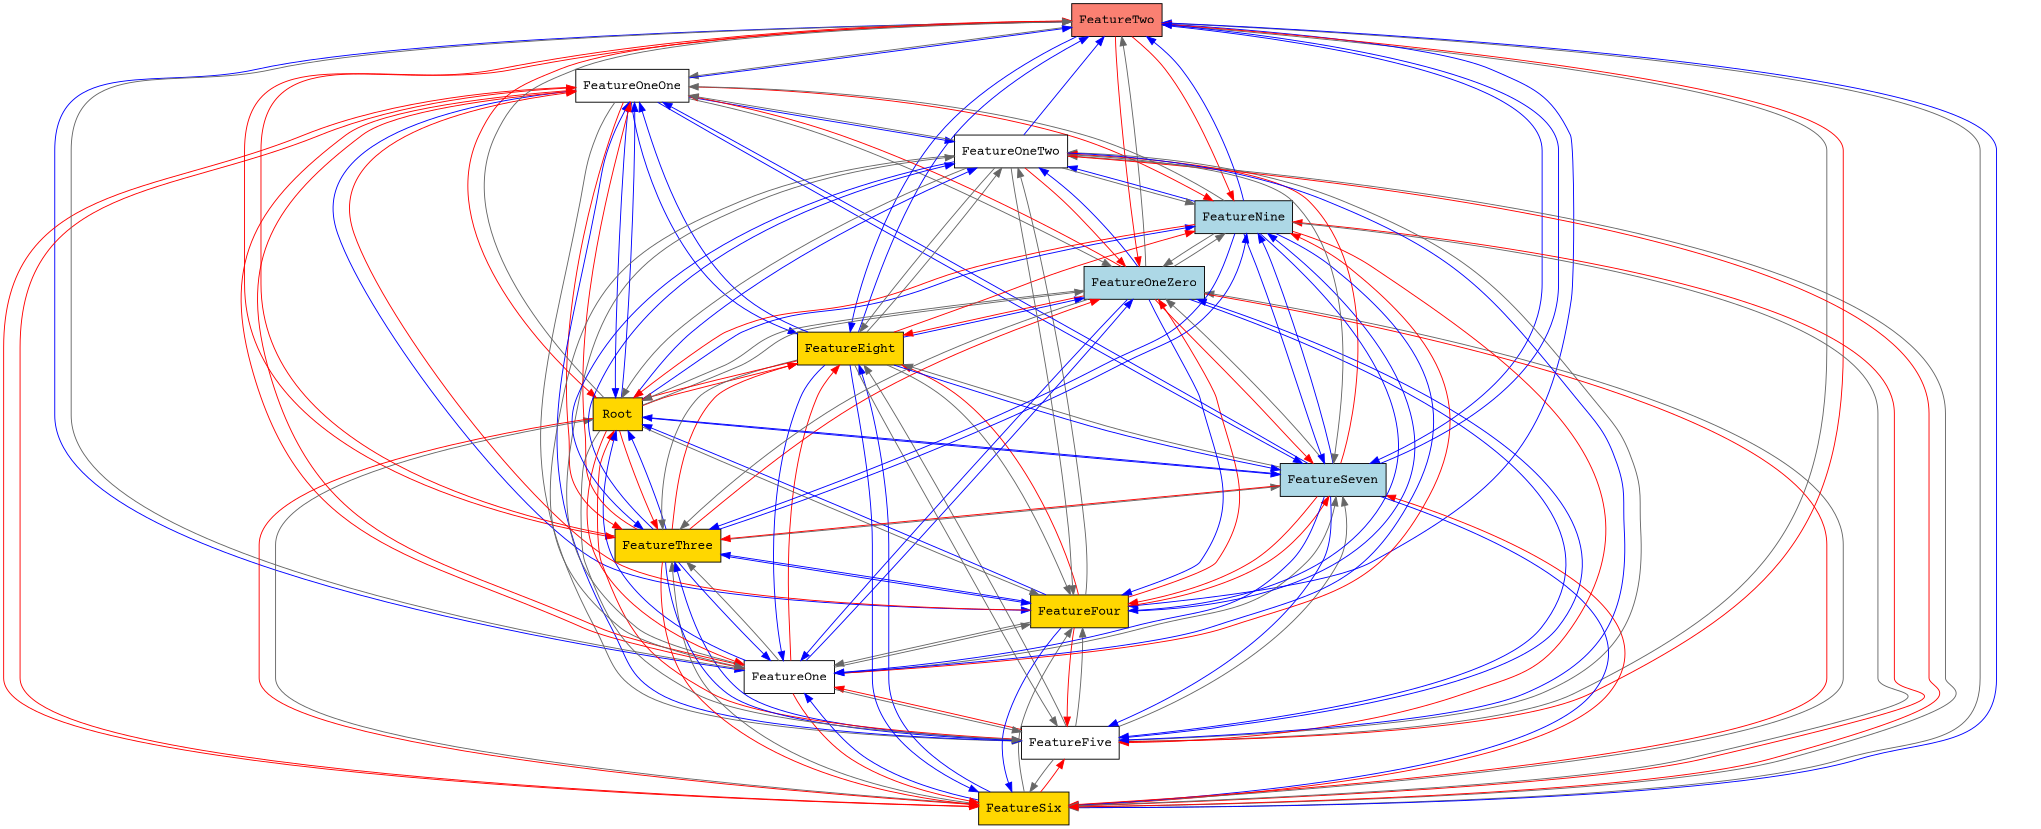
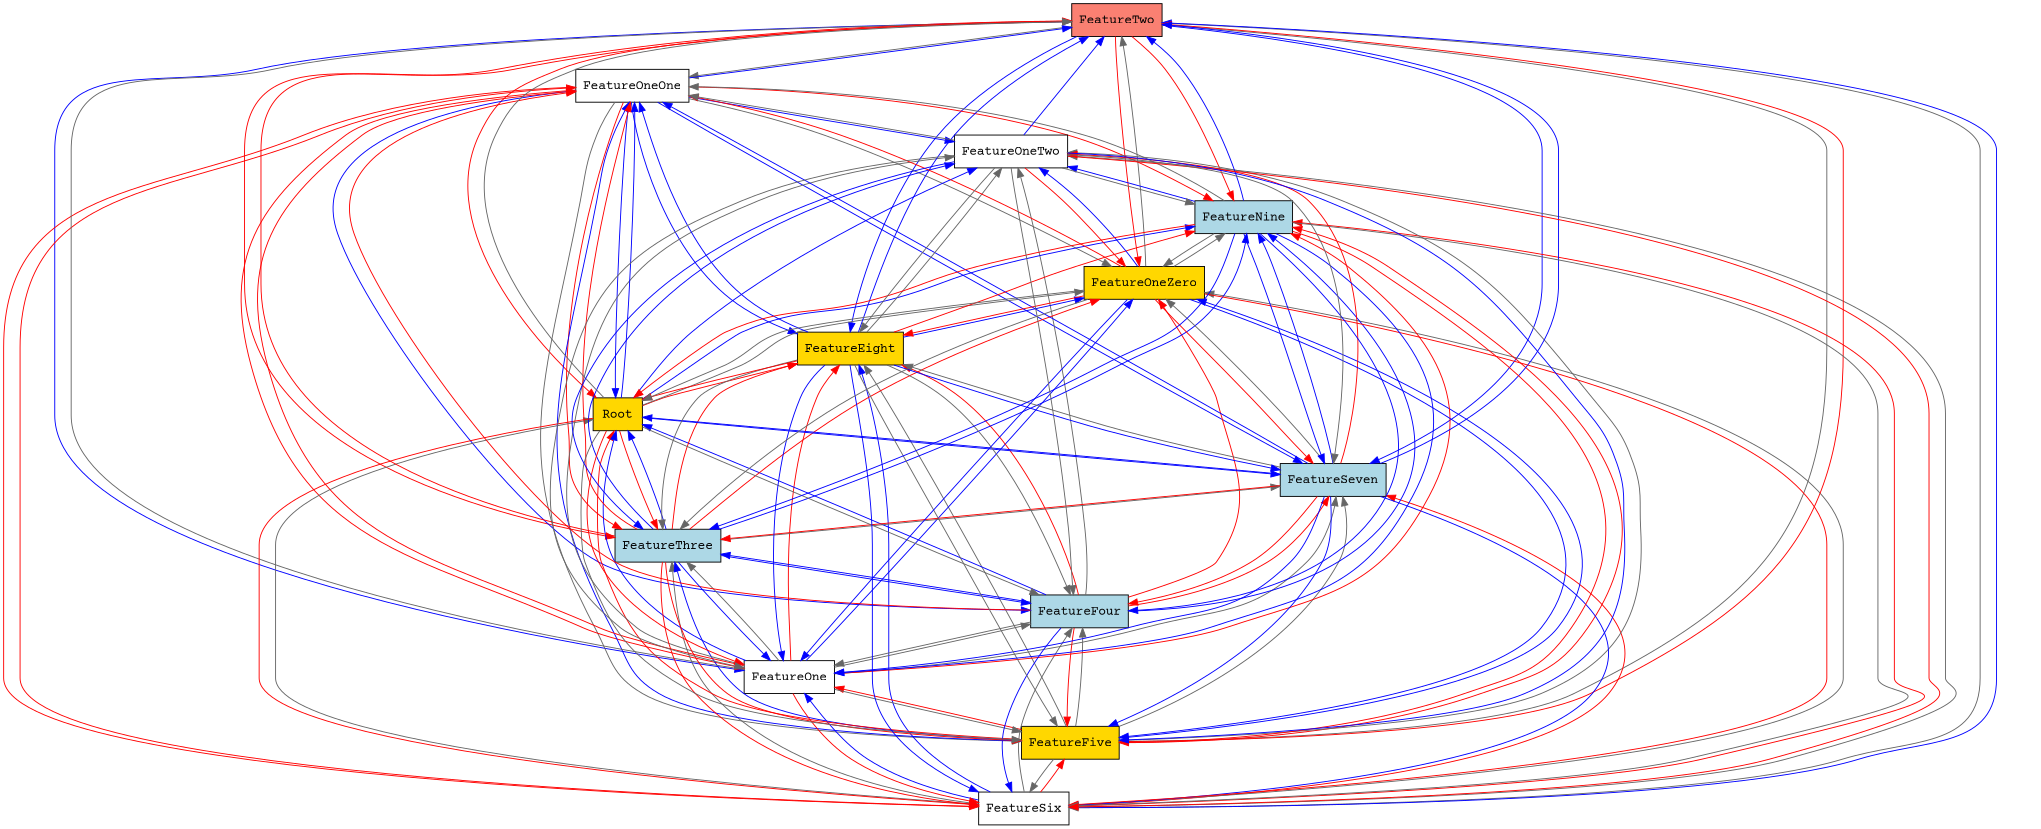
(782, 258) -> none
(1144, 283) -> (1144, 283)
(1572, 290) -> none
(1214, 446) -> none
(668, 546) -> (668, 546)
none -> (1603, 597)
(1079, 611) -> (1079, 611)
(723, 689) -> (723, 689)
(1070, 743) -> (1070, 743)
(1024, 808) -> (1024, 808)
